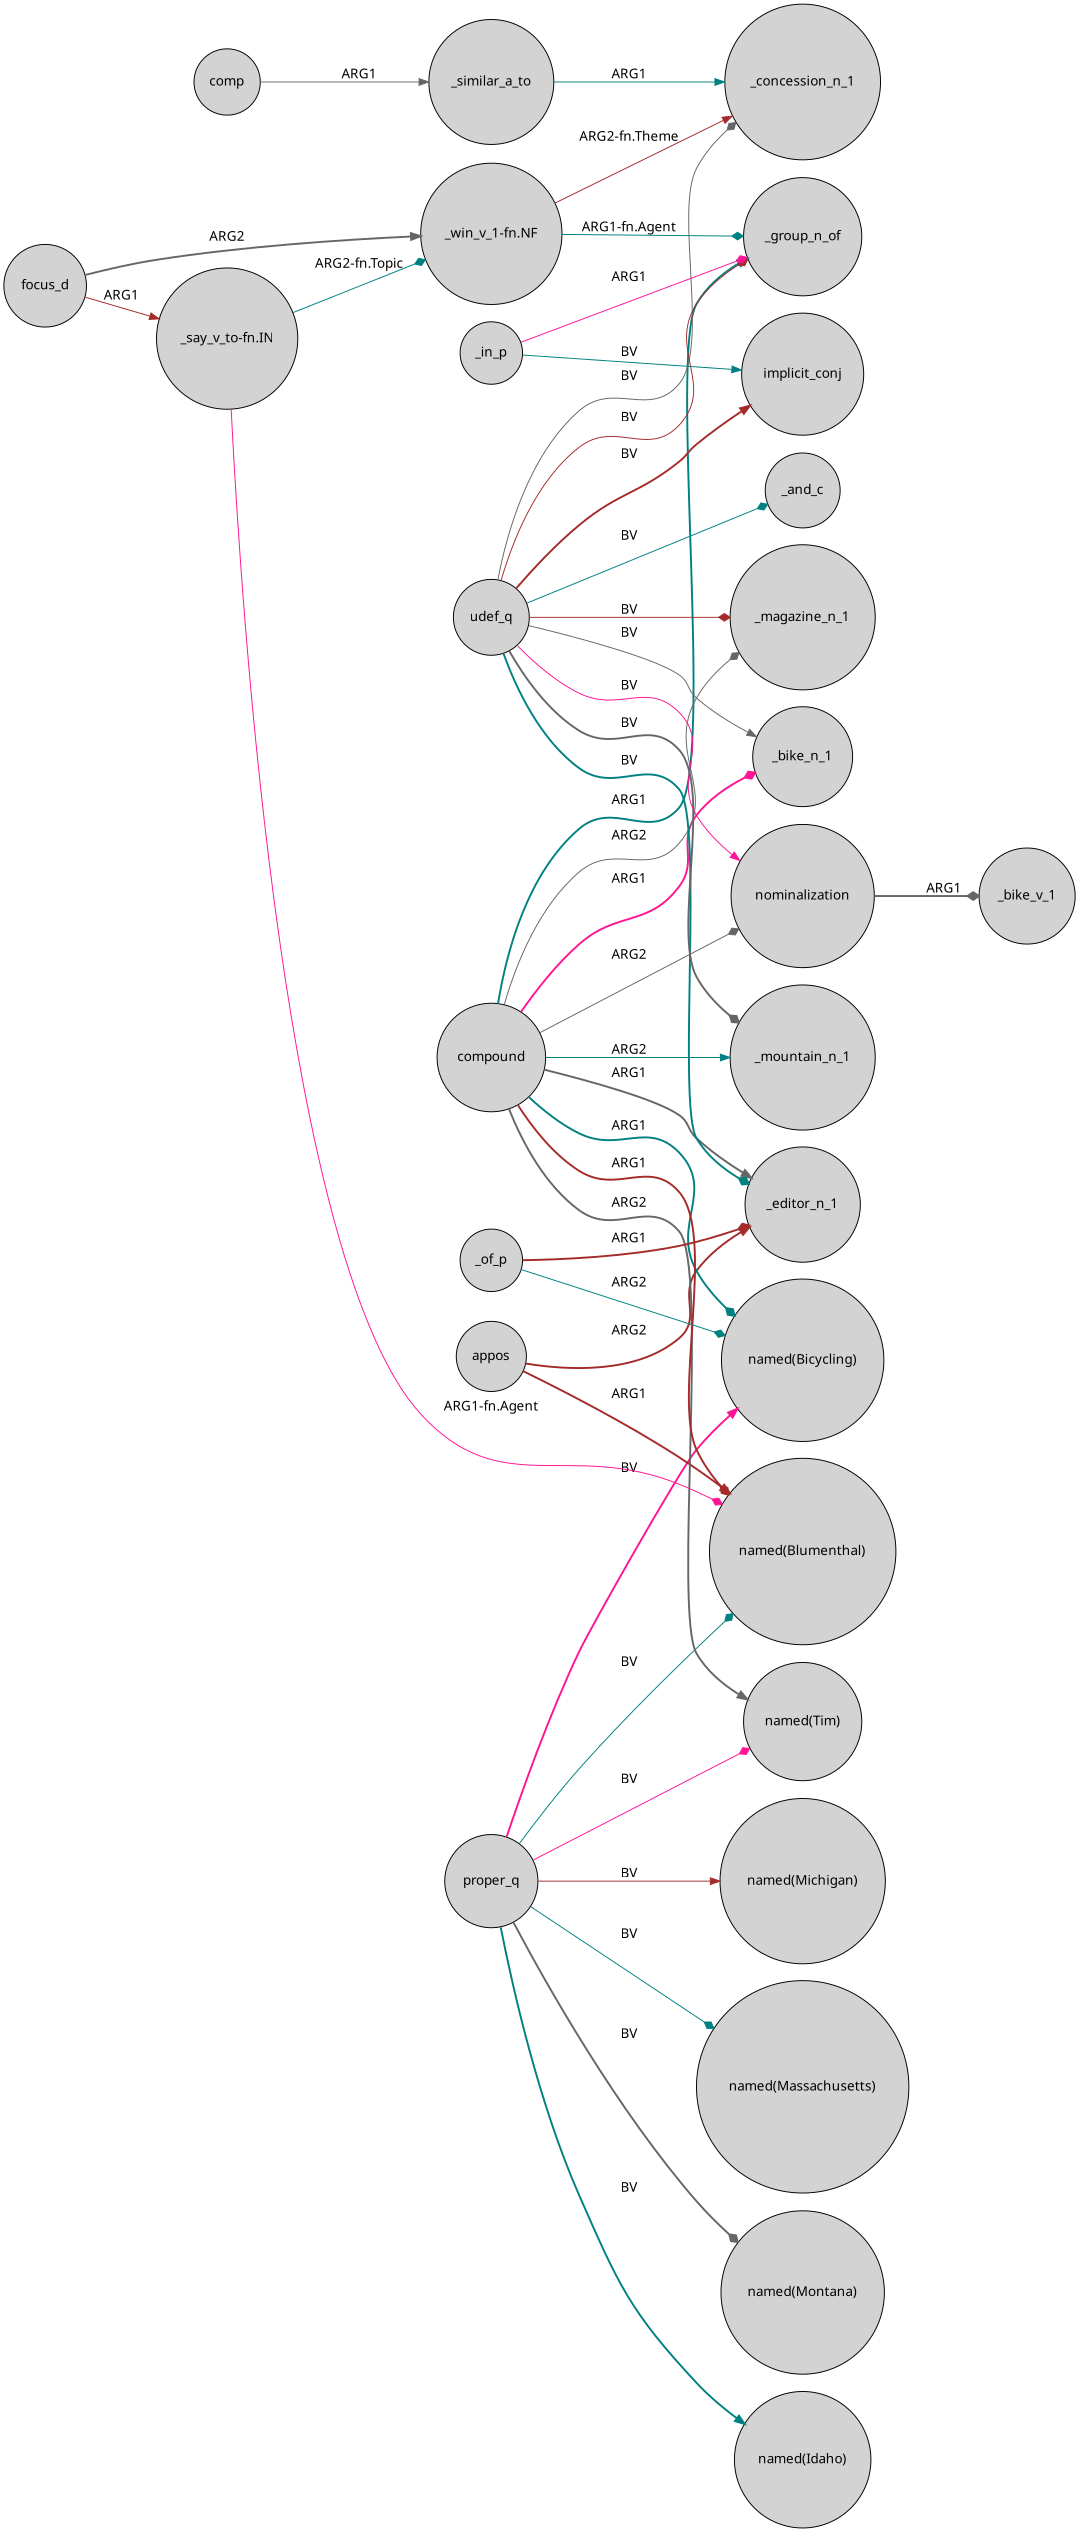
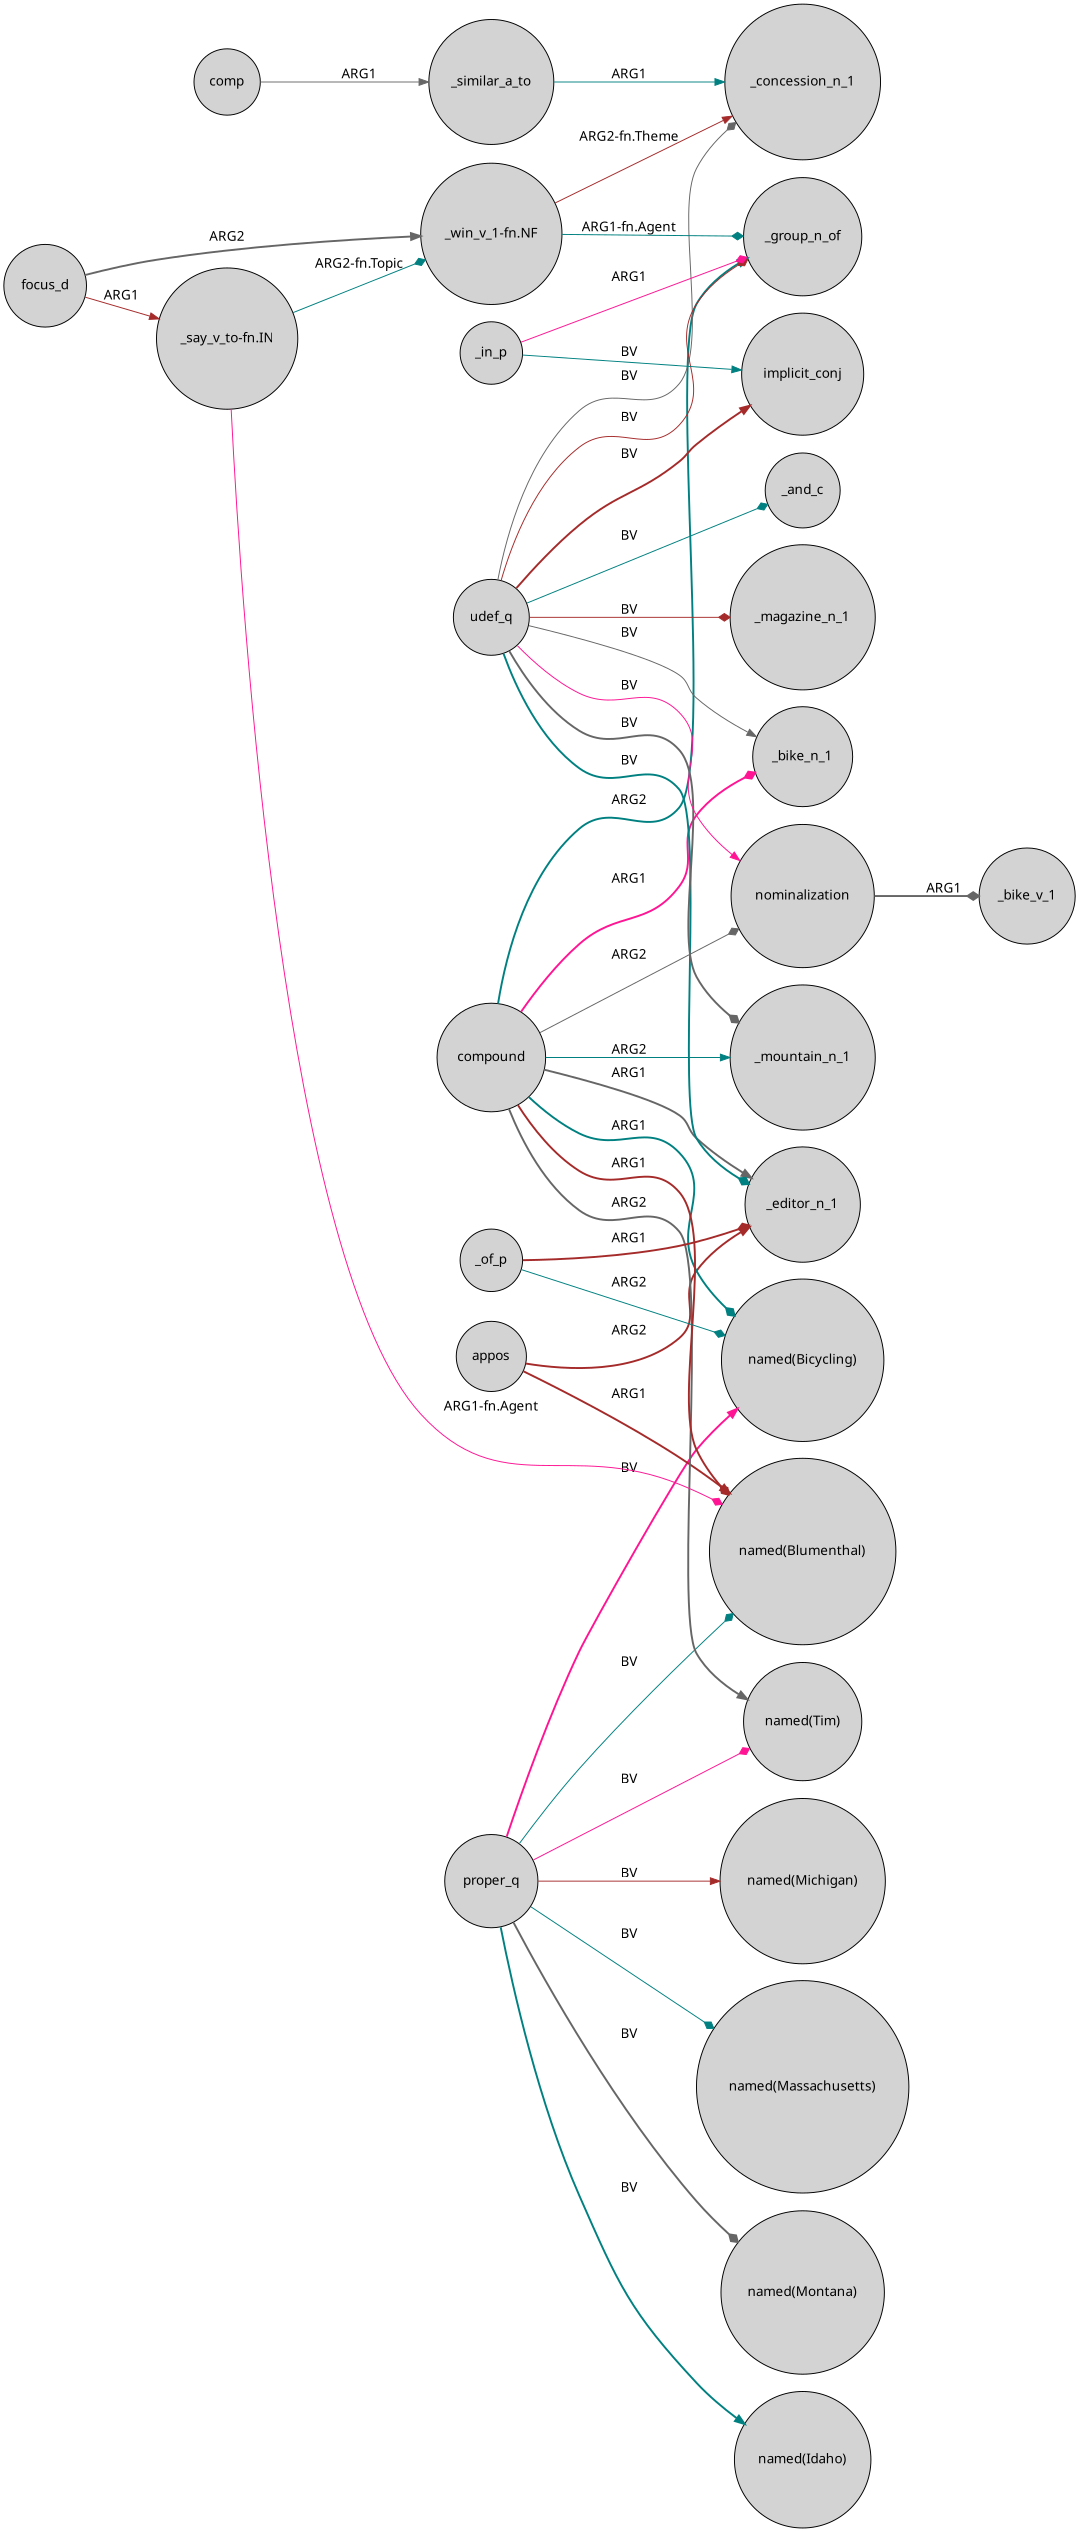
(629, 800) -> (629, 800)
(654, 859) -> none
